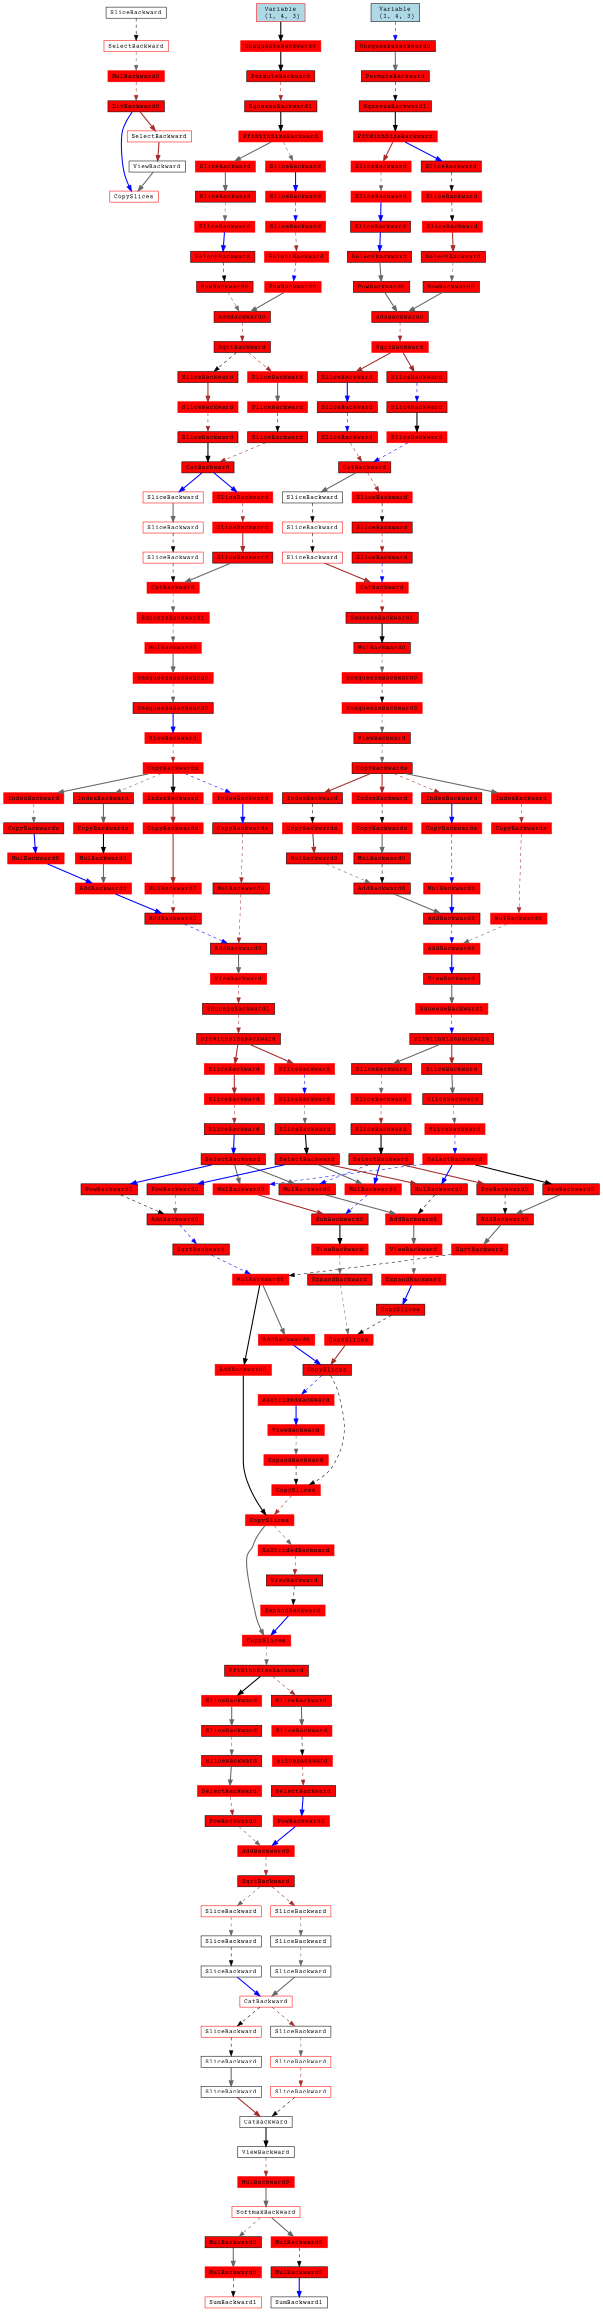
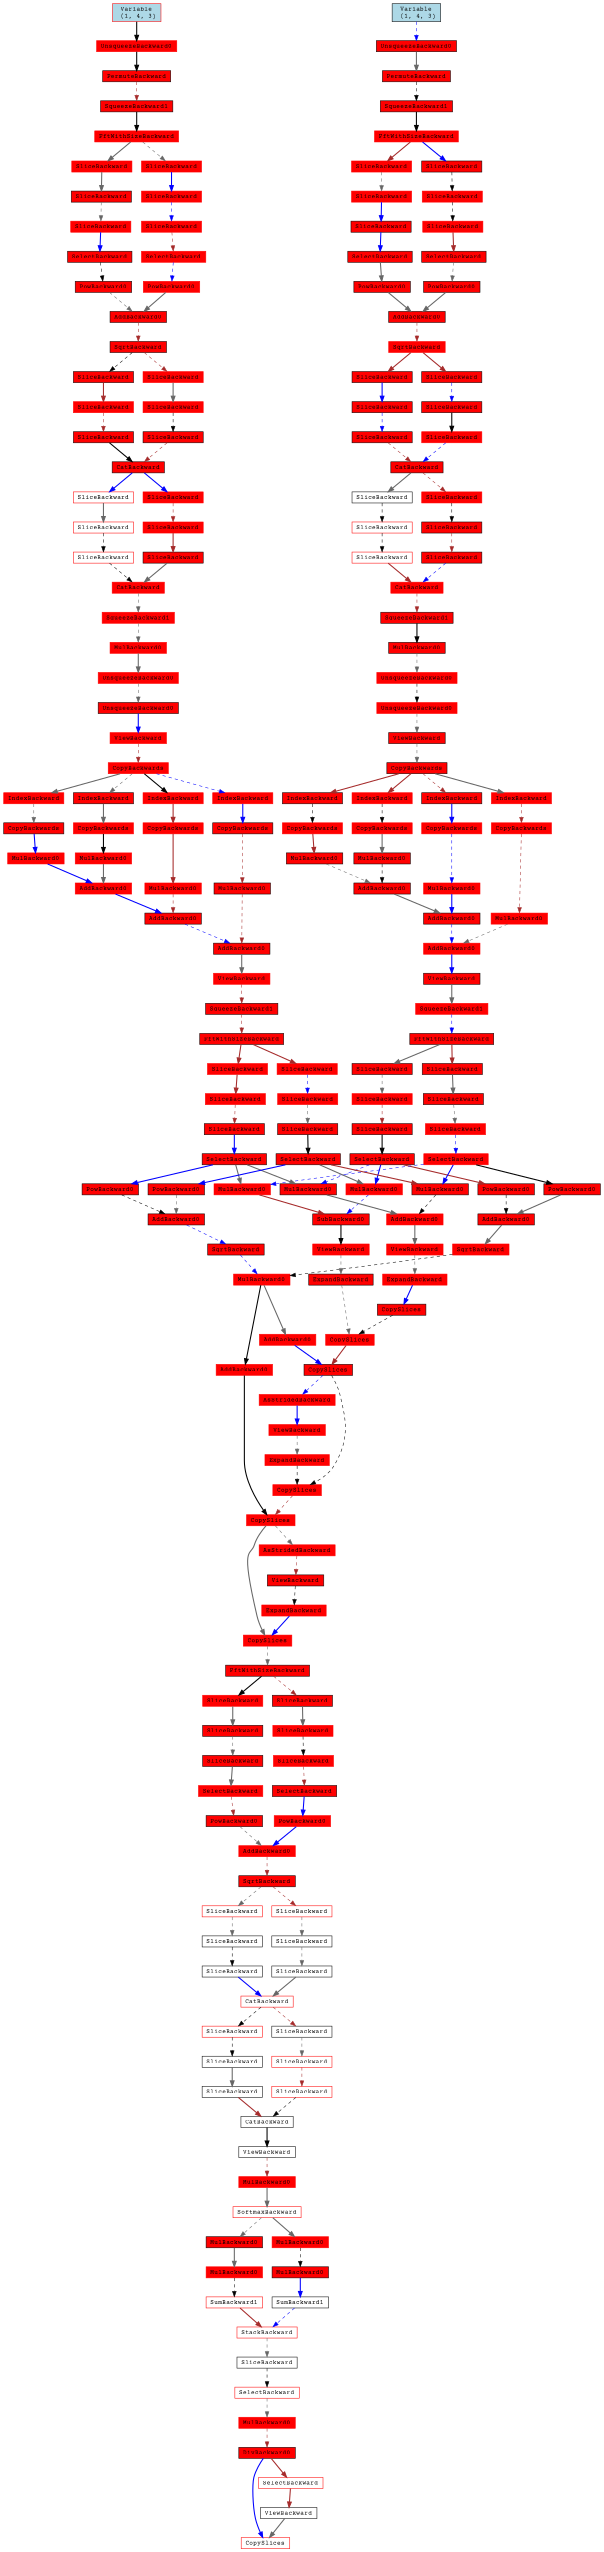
none -> (267, 2333)
